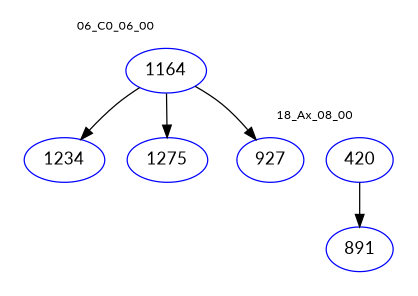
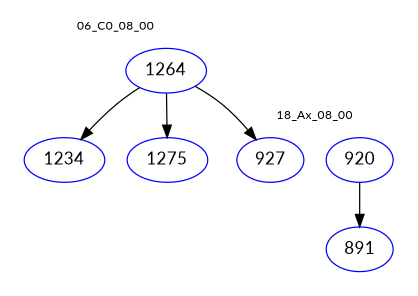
(116, 27) -> (116, 27)
(166, 71) -> (166, 71)
(360, 160) -> (360, 160)
